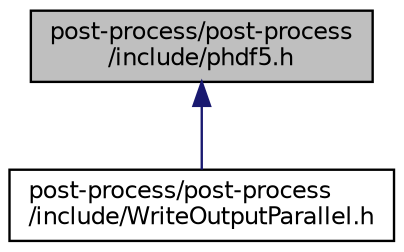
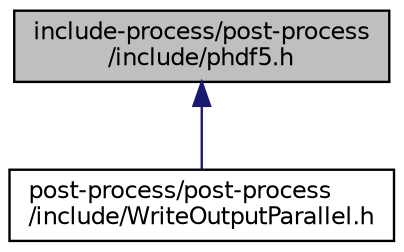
(202, 46) -> (202, 46)
